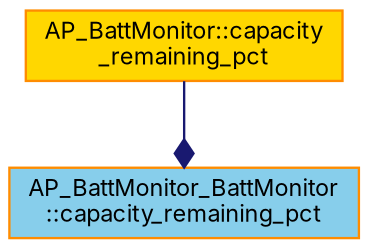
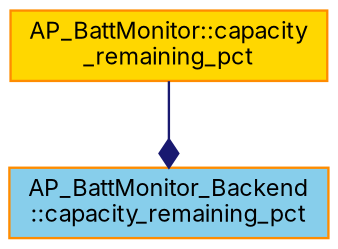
(184, 203) -> (169, 203)
